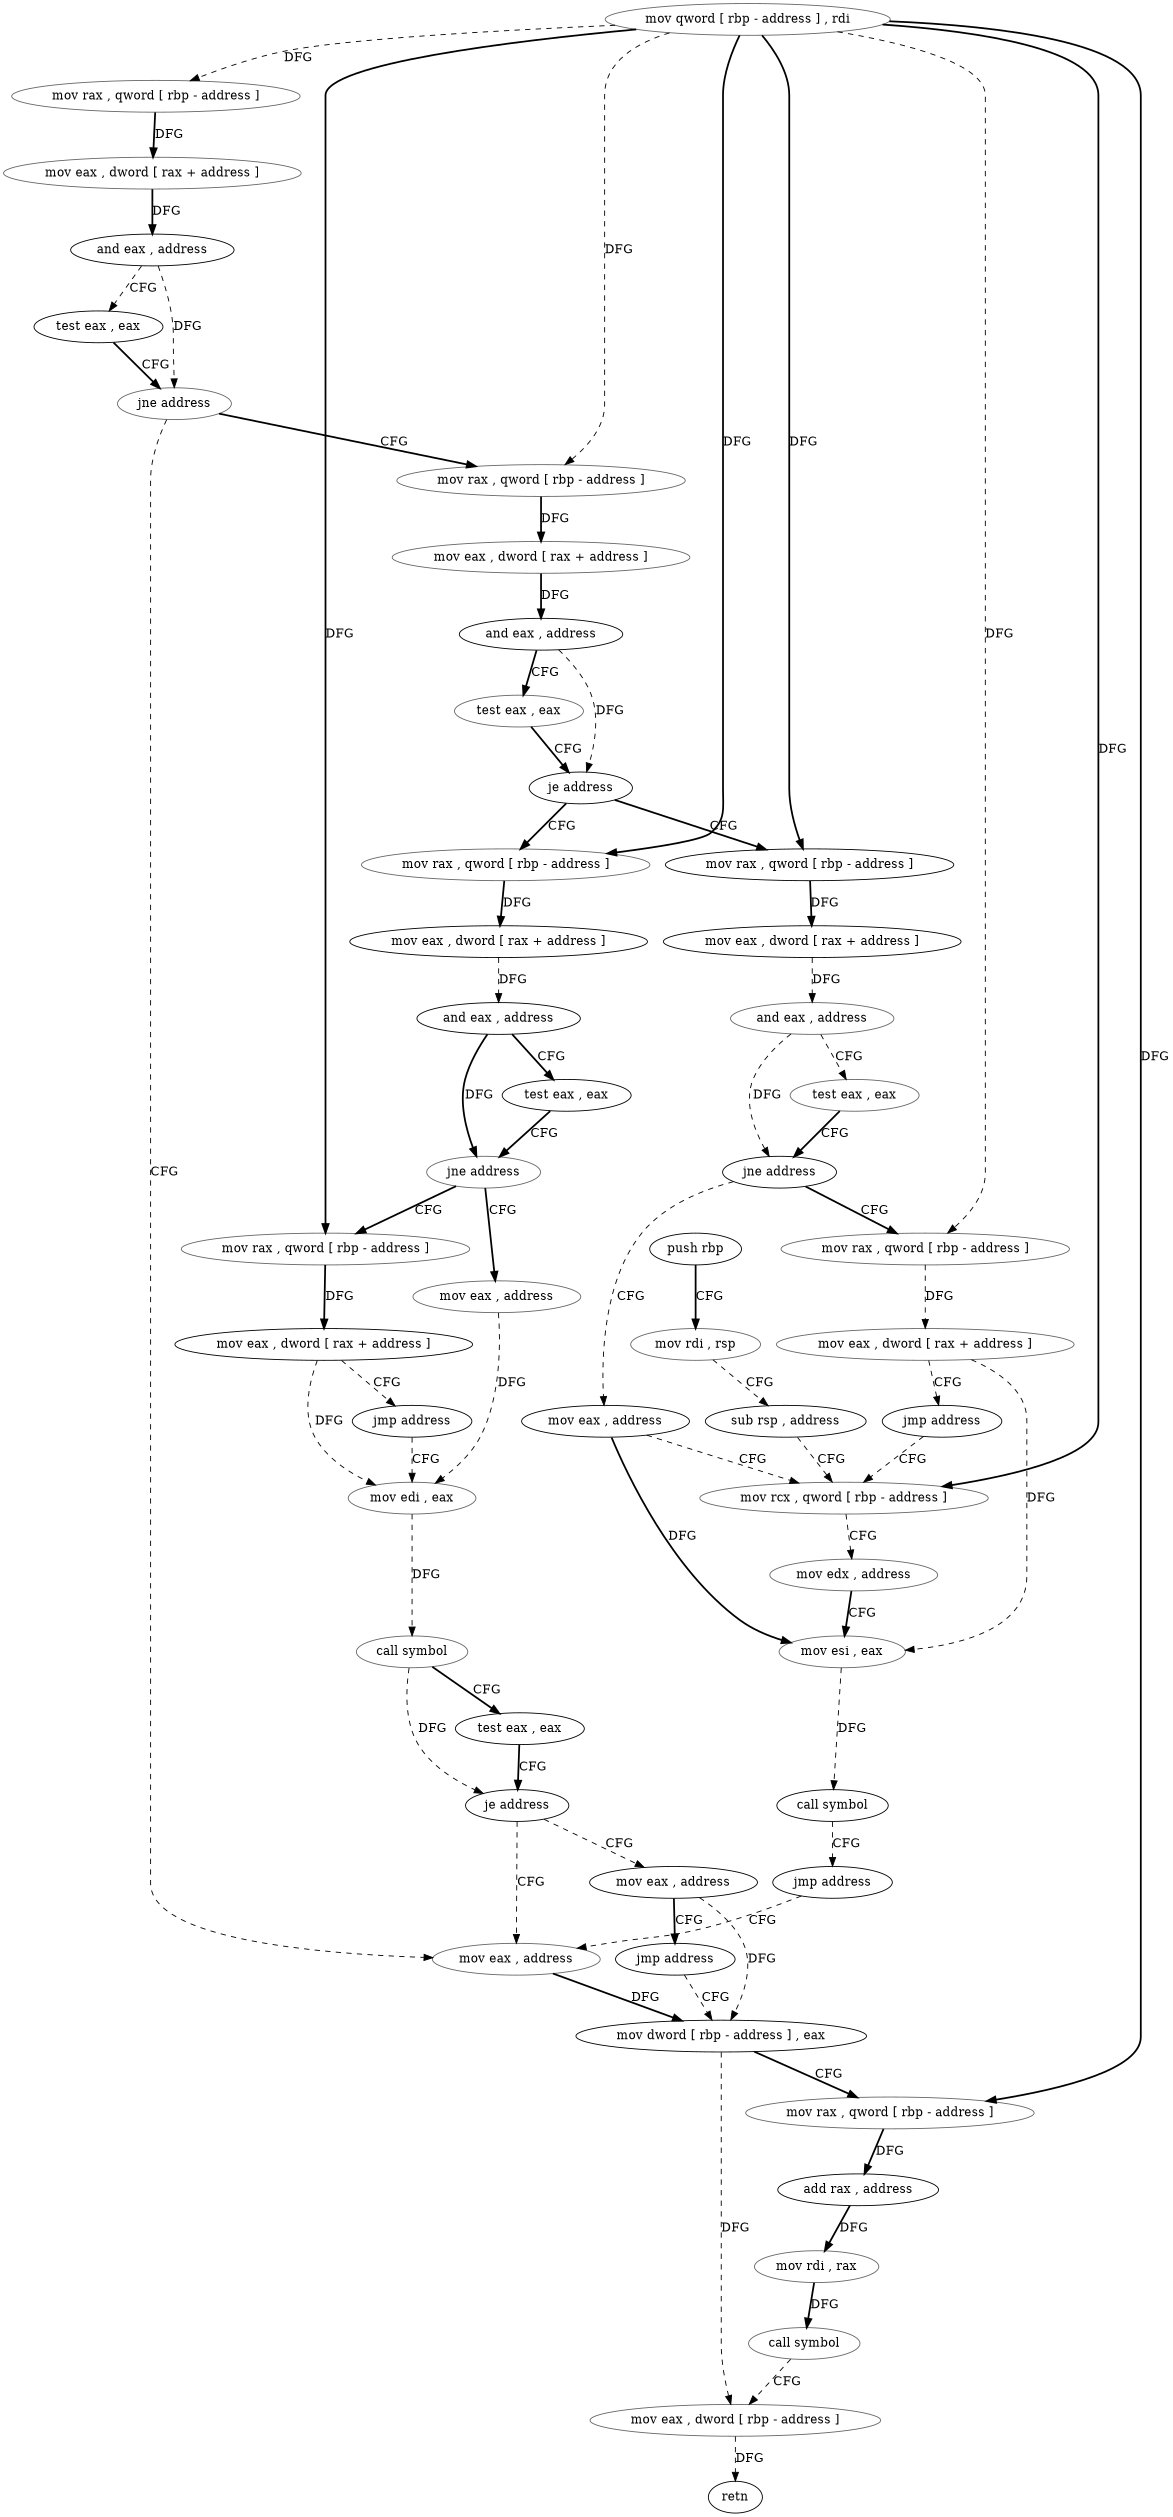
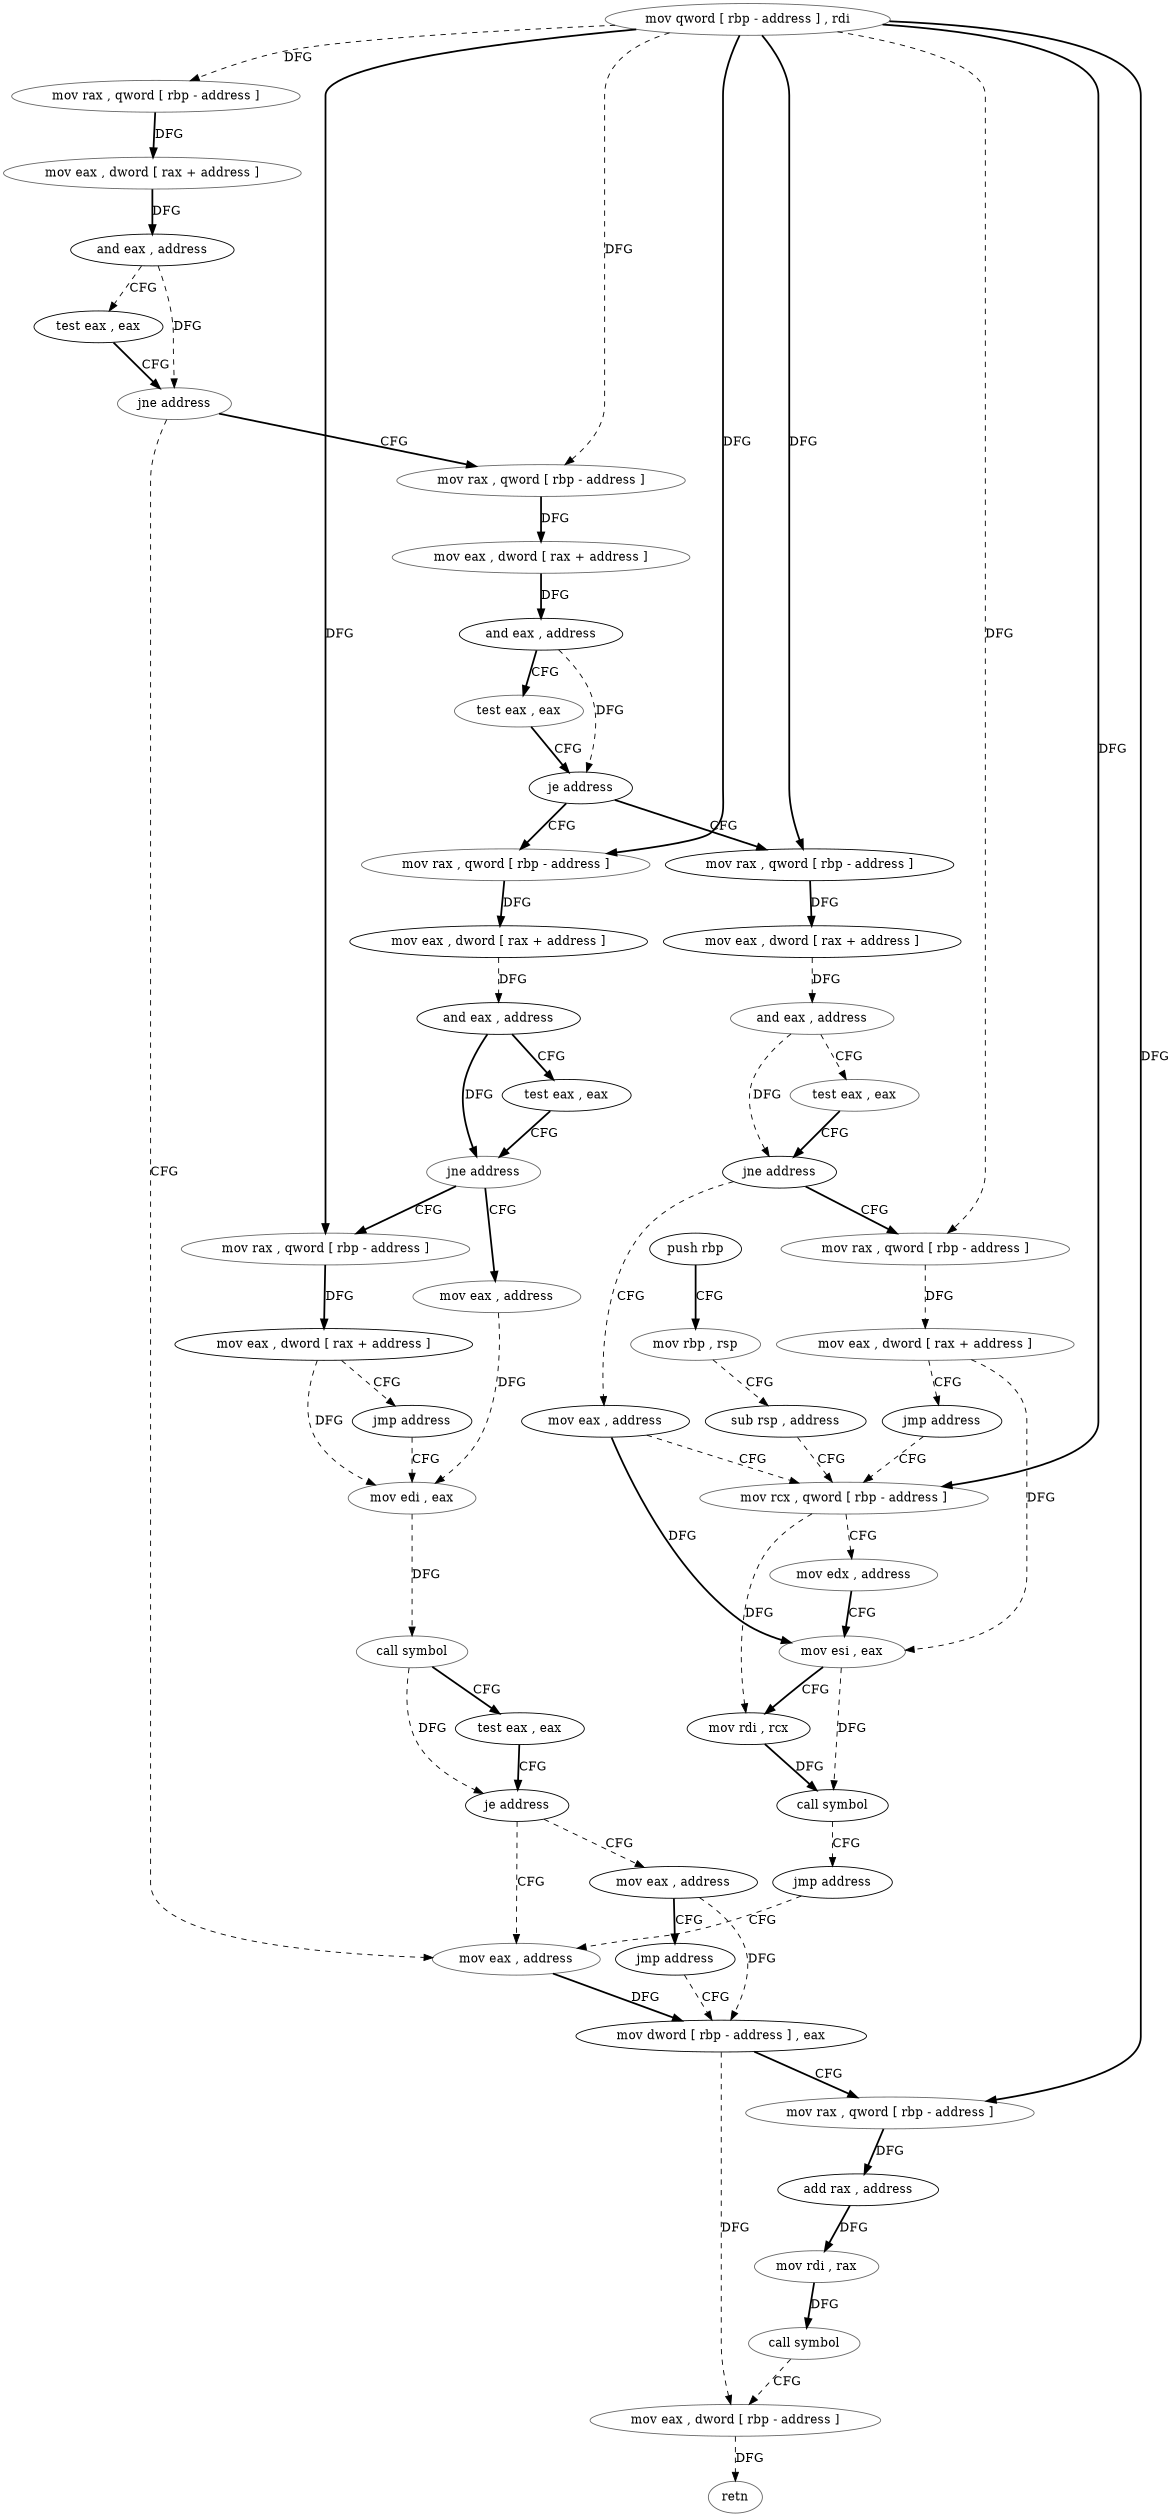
(696, 1344) -> (696, 1344)
none -> (749, 1729)
(735, 2497) -> (735, 2497)
